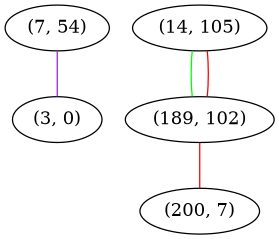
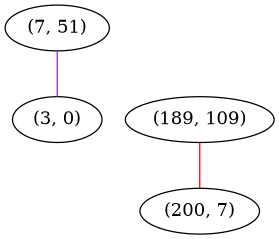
(57, 28) -> (57, 28)
(200, 28) -> none
(200, 120) -> (200, 120)
